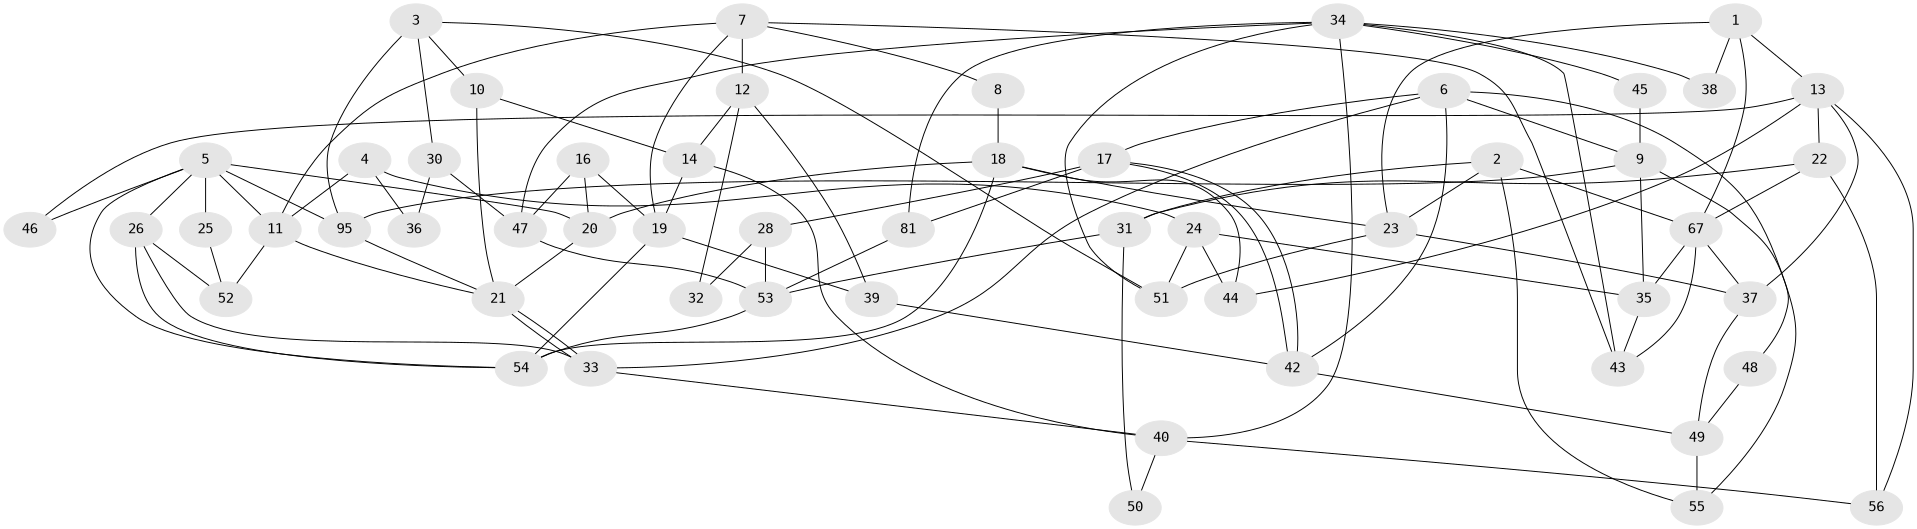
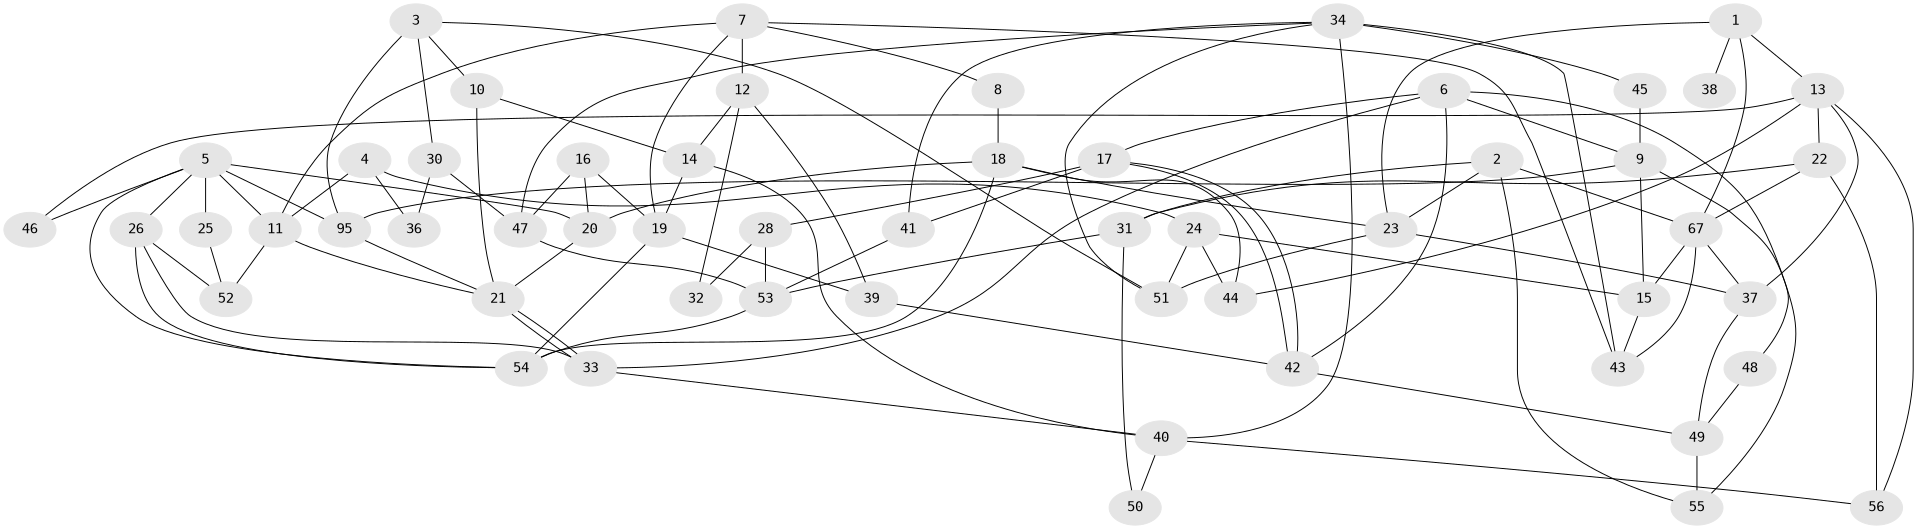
(1529, 41) -> none
(908, 230) -> (908, 230)
(1644, 299) -> (1644, 299)
